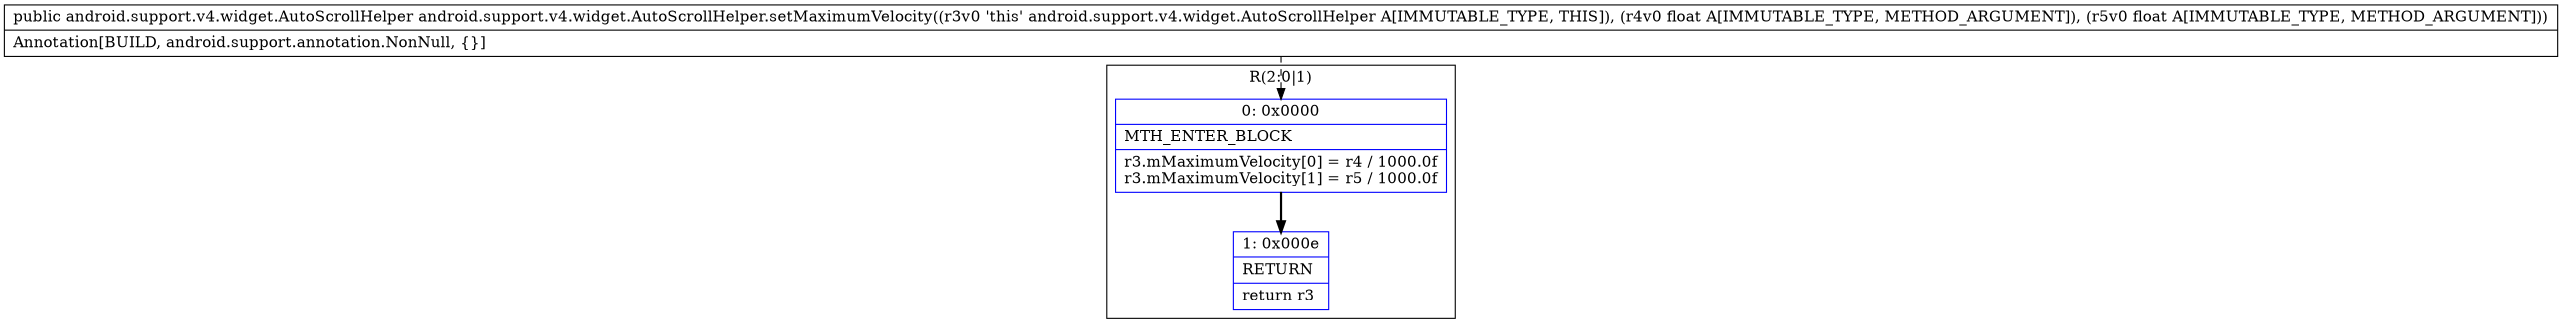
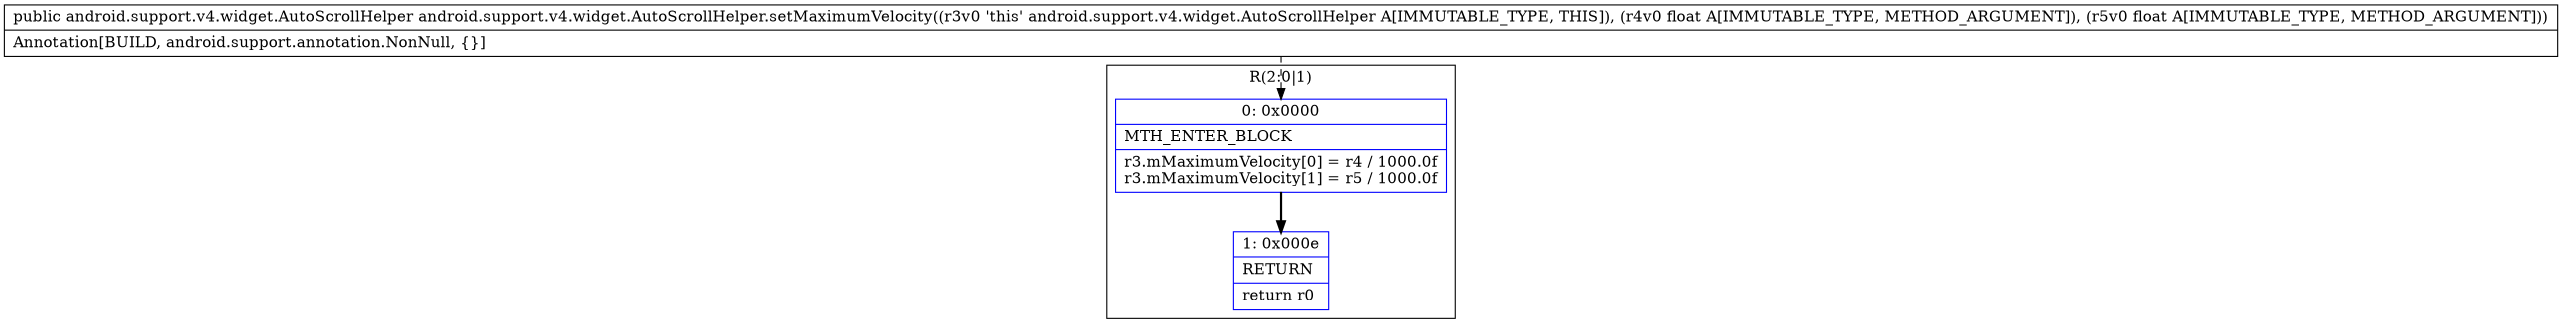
(1279, 296) -> (1279, 296)
